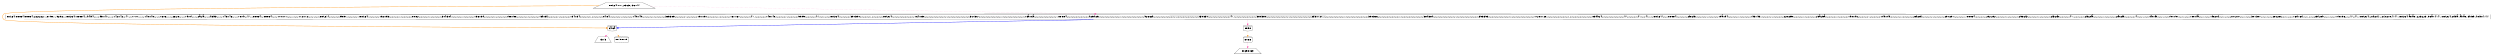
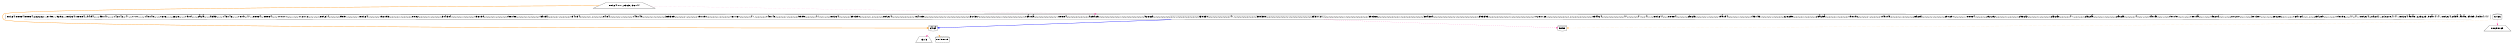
(1248, 33) -> (2031, 26)
